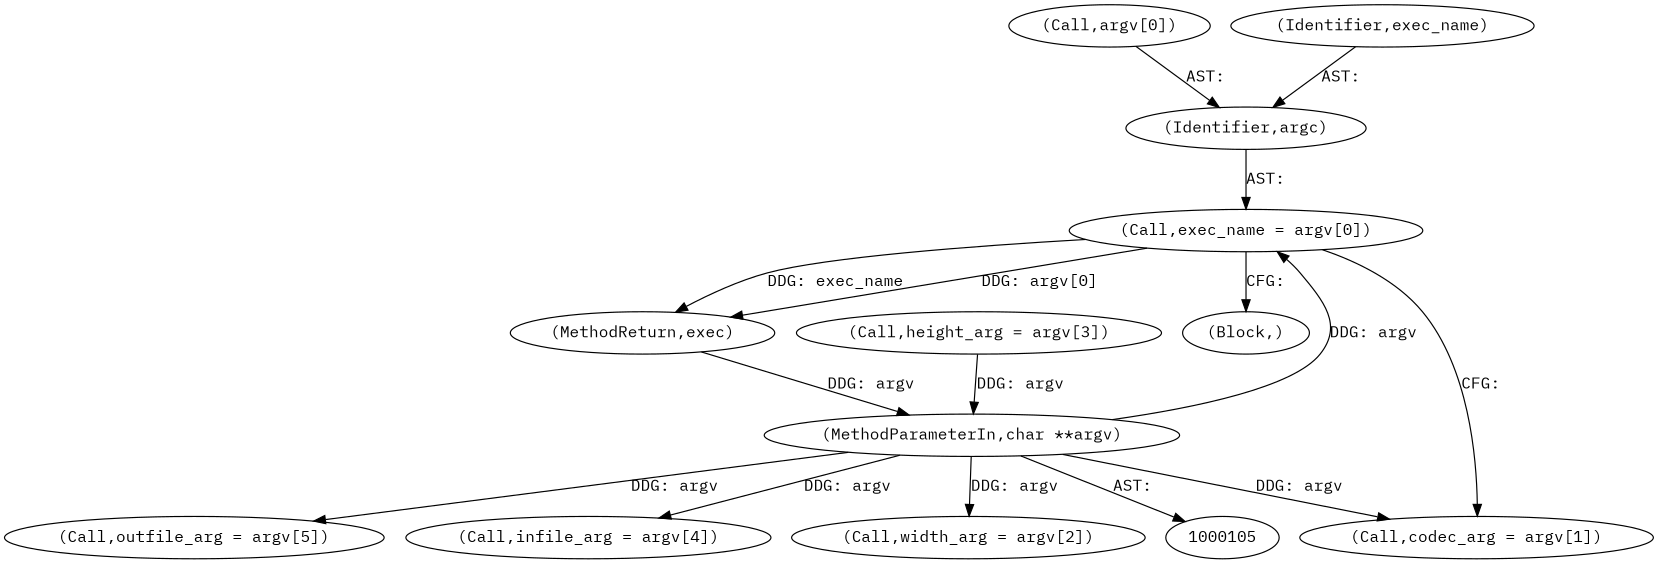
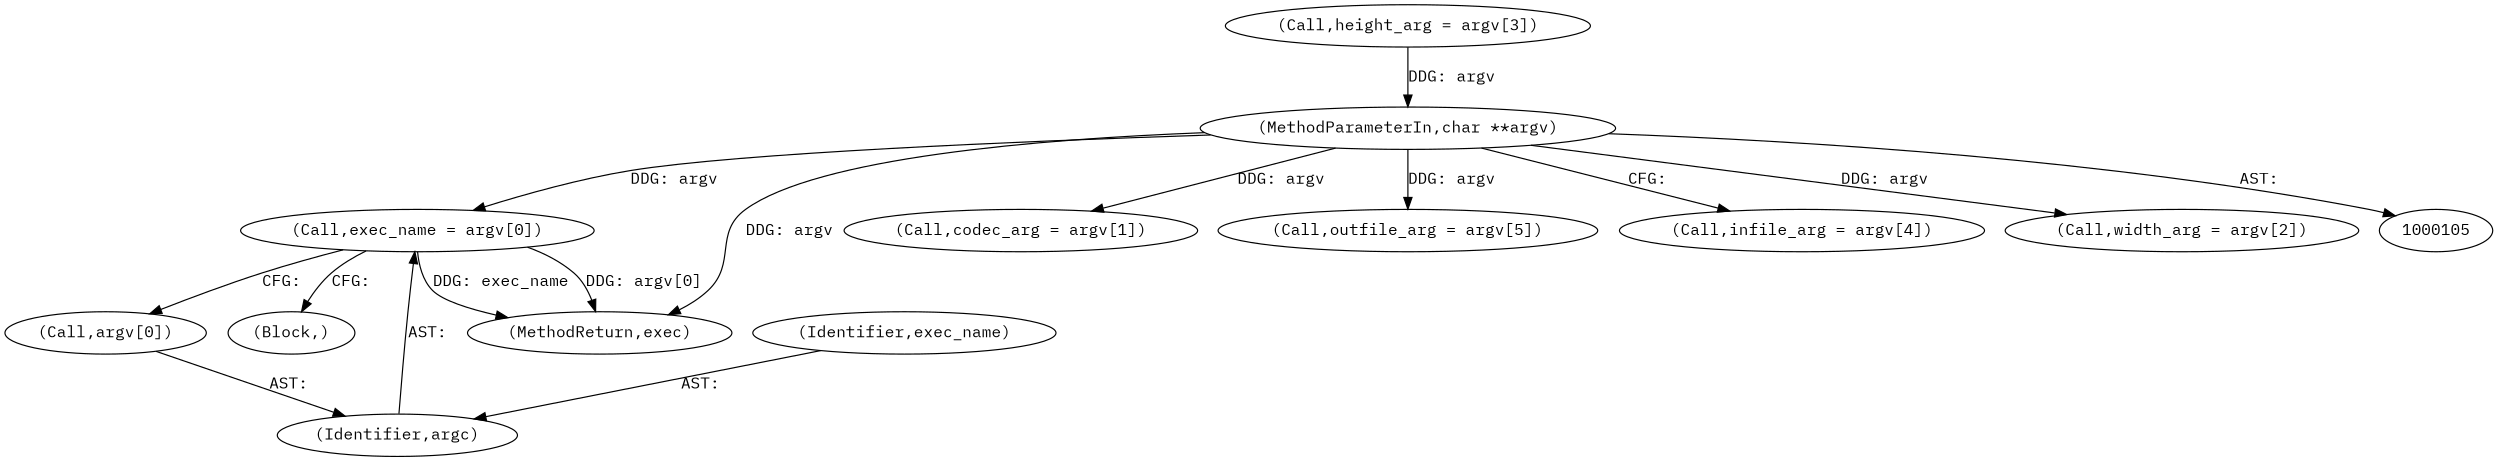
(1445, 348) -> (251, 277)
(799, 382) -> (908, 159)
(848, 486) -> (1653, 179)
